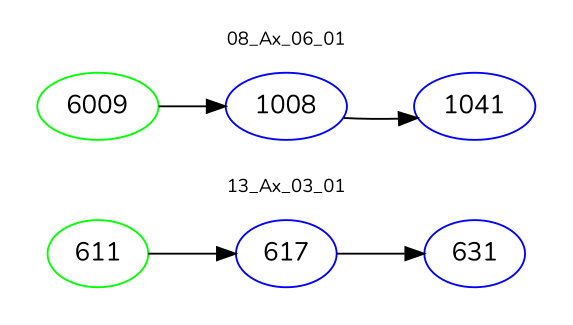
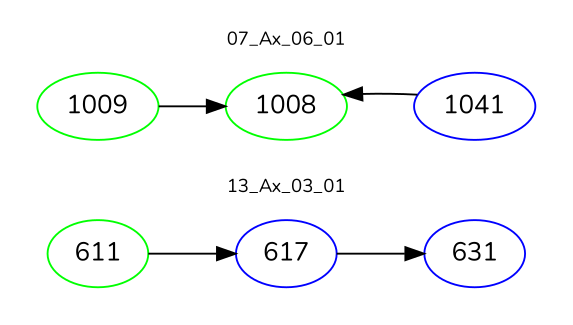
(286, 40) -> (286, 40)
(98, 106) -> (98, 106)
(286, 106) -> (286, 106)
(371, 119) -> (390, 94)
